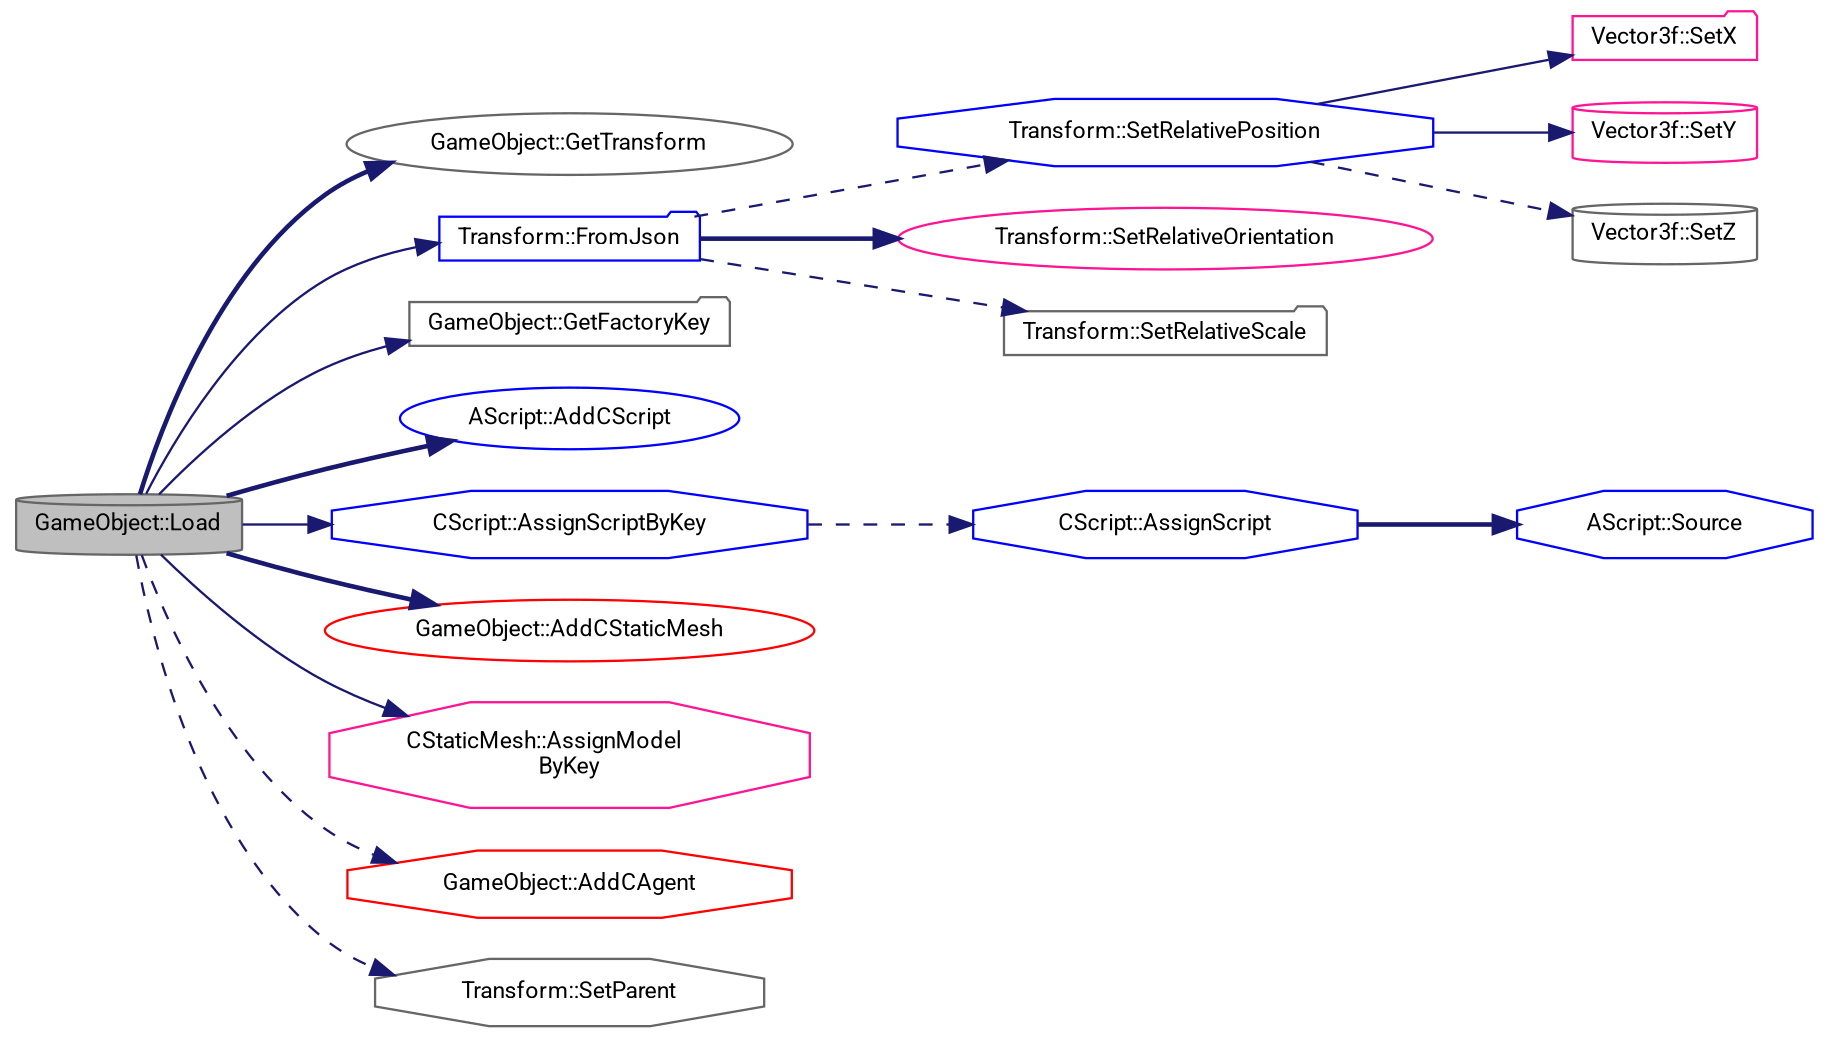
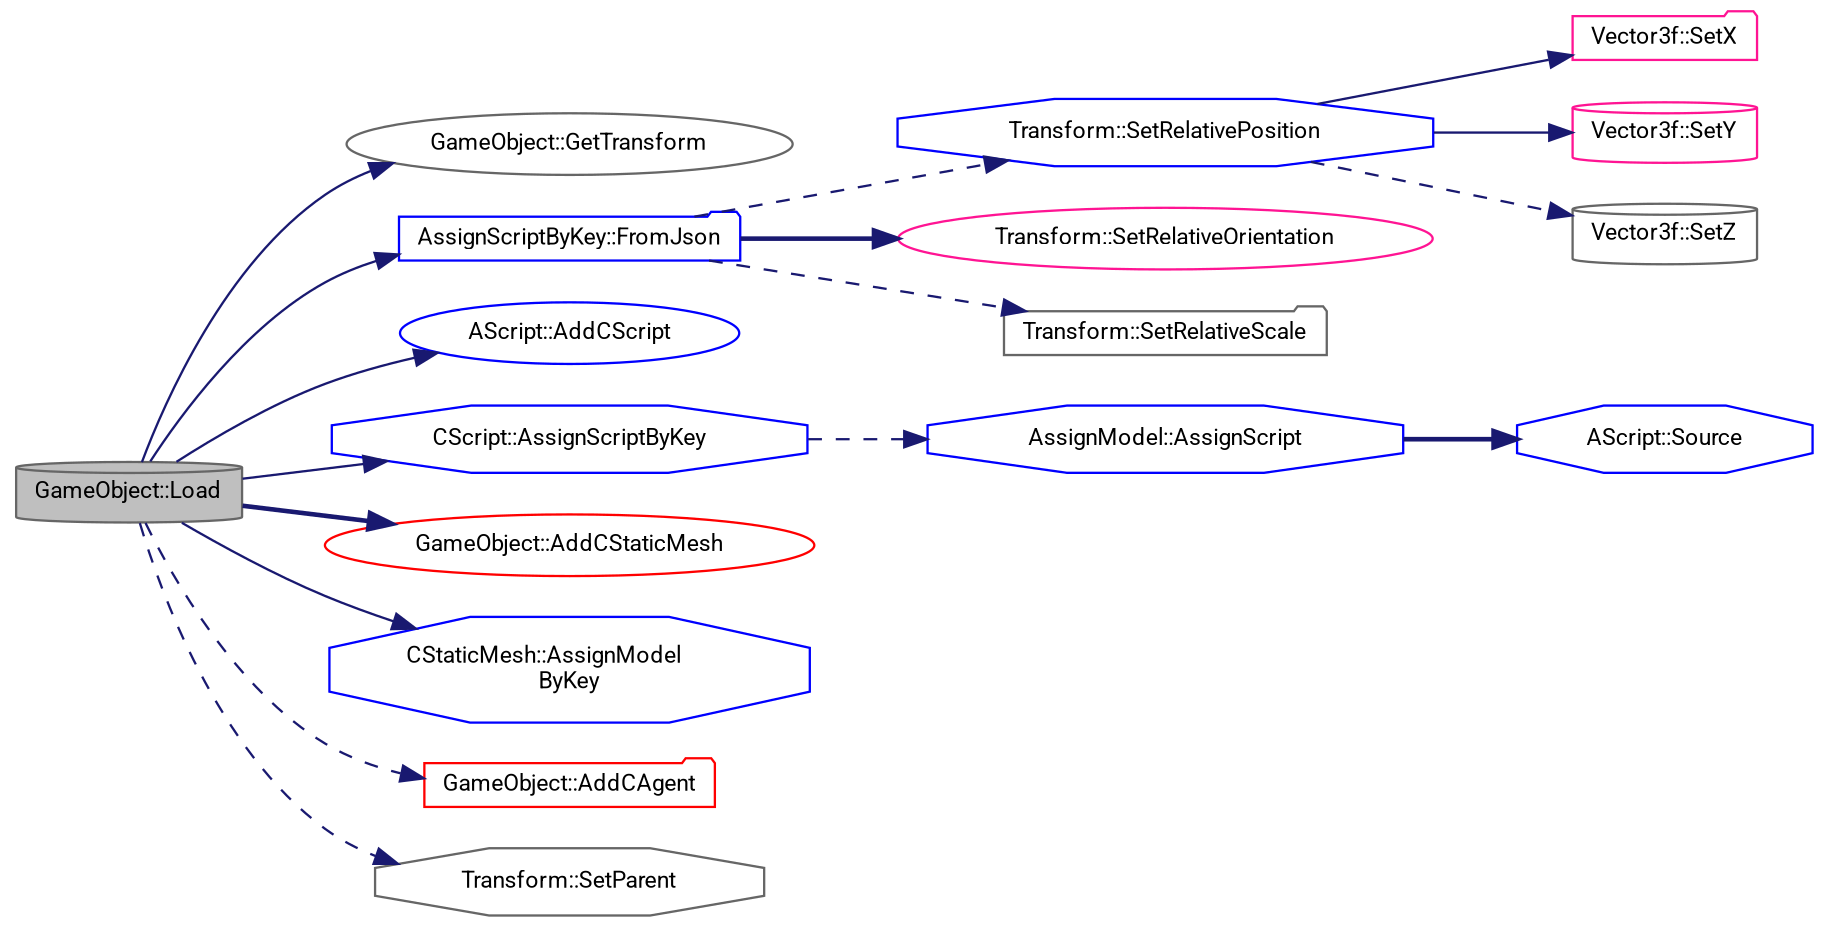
(570, 239) -> (570, 239)
(223, 309) -> (229, 294)
(570, 324) -> none
(327, 469) -> (291, 398)
(1165, 525) -> (1165, 439)
(570, 755) -> (570, 670)
(570, 884) -> (570, 785)
